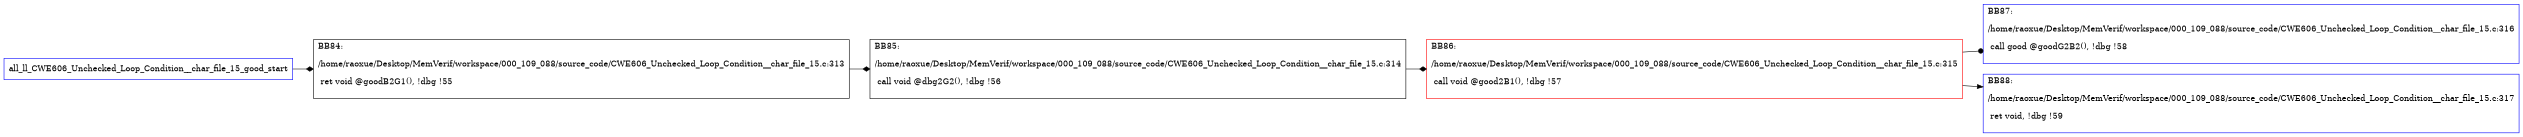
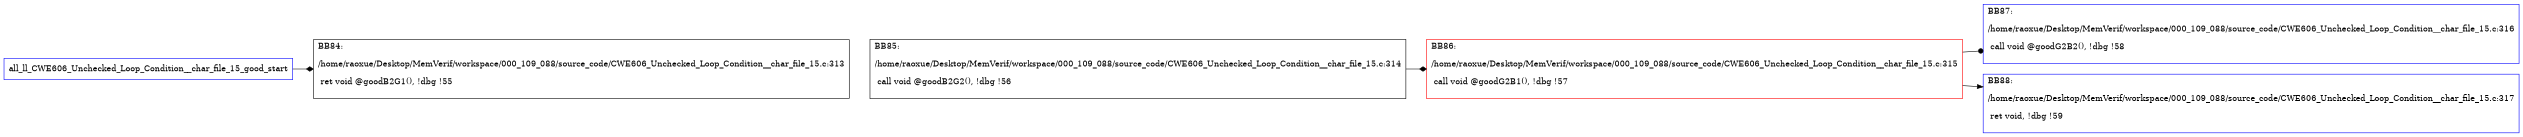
(2058, 47) -> (2056, 47)
(856, 69) -> none
(938, 82) -> (943, 82)
(1496, 82) -> (1500, 82)
